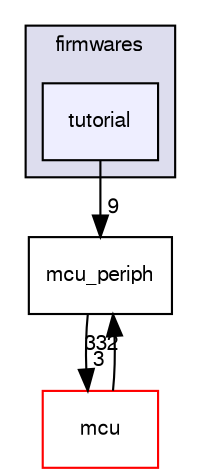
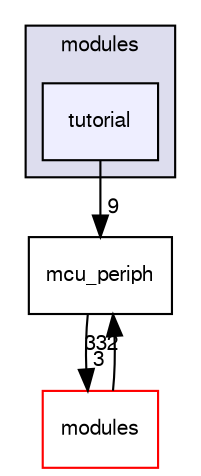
(100, 46) -> (100, 46)
(100, 429) -> (100, 429)
